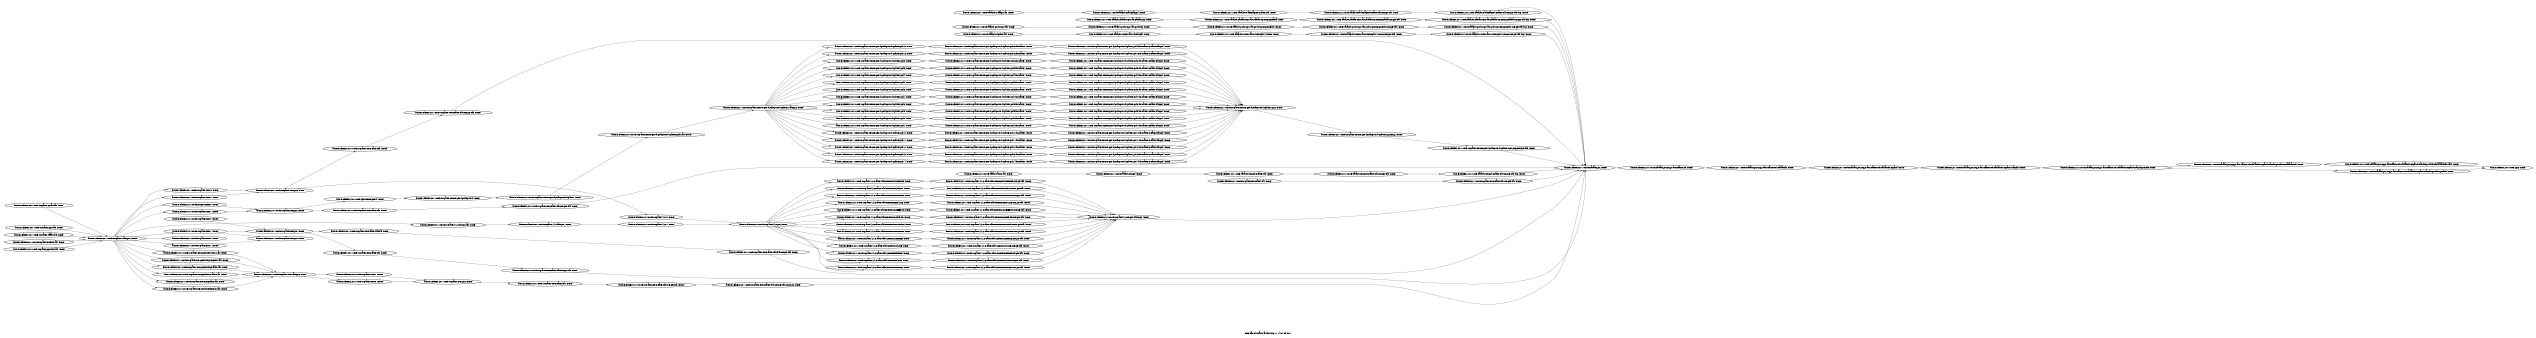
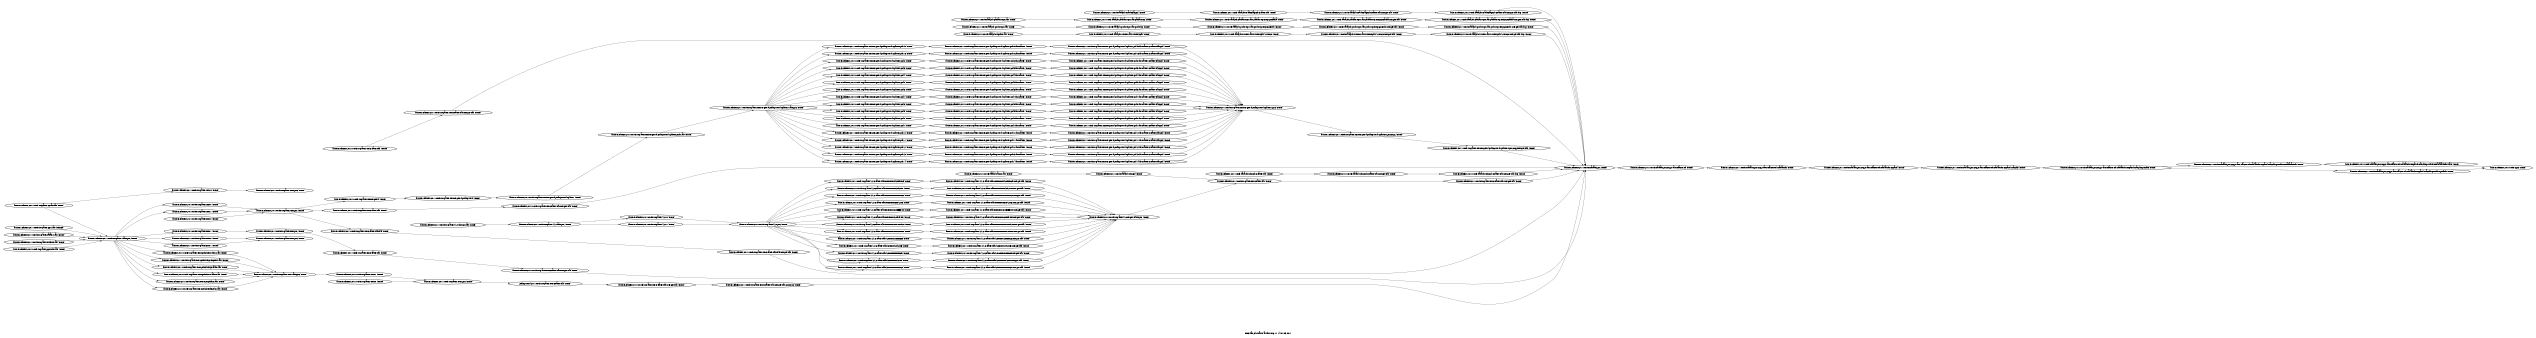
(989, 13) -> none
none -> (989, 20)
(320, 170) -> none
(1178, 174) -> (1180, 177)
(474, 182) -> (598, 221)
(195, 197) -> none
(360, 199) -> (360, 199)
(195, 205) -> (195, 205)
(141, 206) -> (114, 197)
(1368, 215) -> (1181, 199)
(265, 223) -> none
(237, 225) -> (240, 215)
(39, 228) -> (39, 228)
(316, 231) -> (319, 221)
(39, 235) -> (39, 235)
(238, 235) -> (237, 239)
(320, 278) -> none
(545, 284) -> (545, 284)
